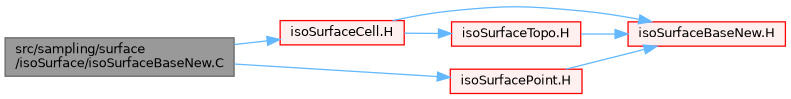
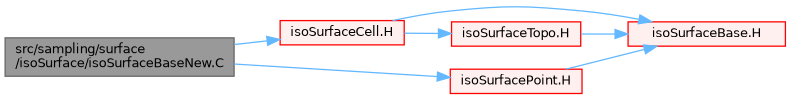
(707, 34) -> (707, 34)
